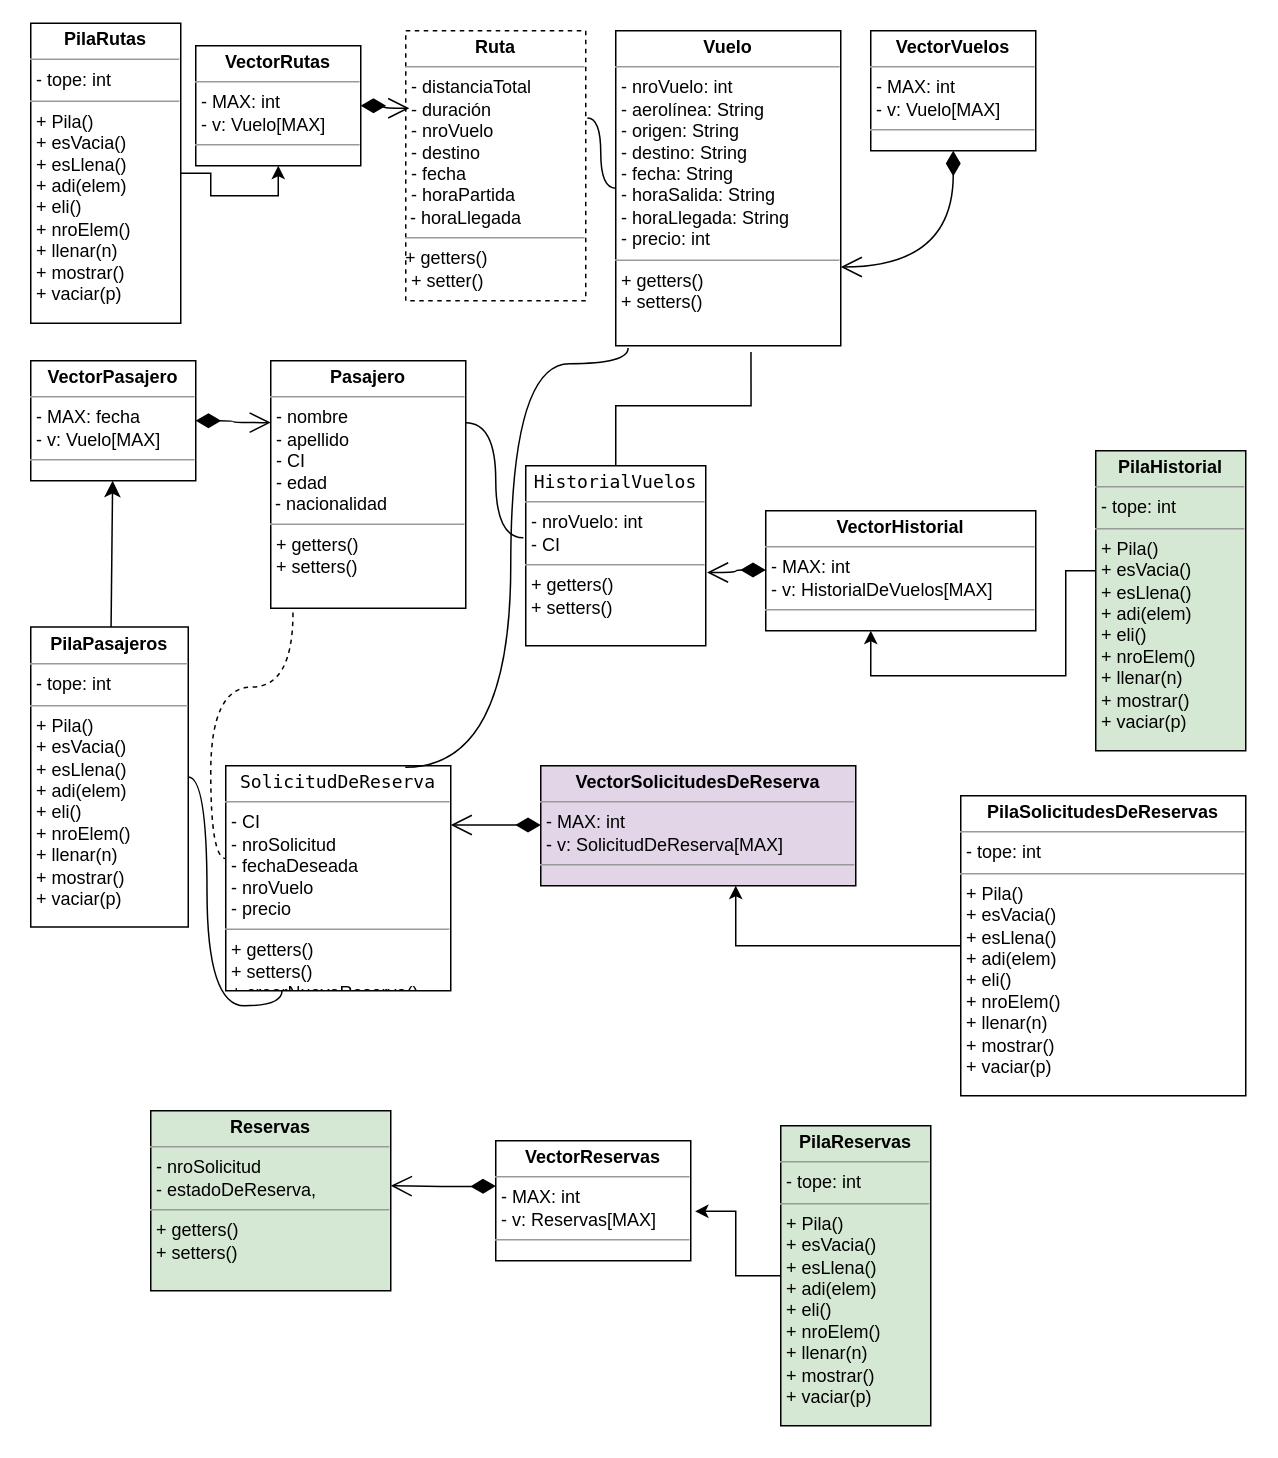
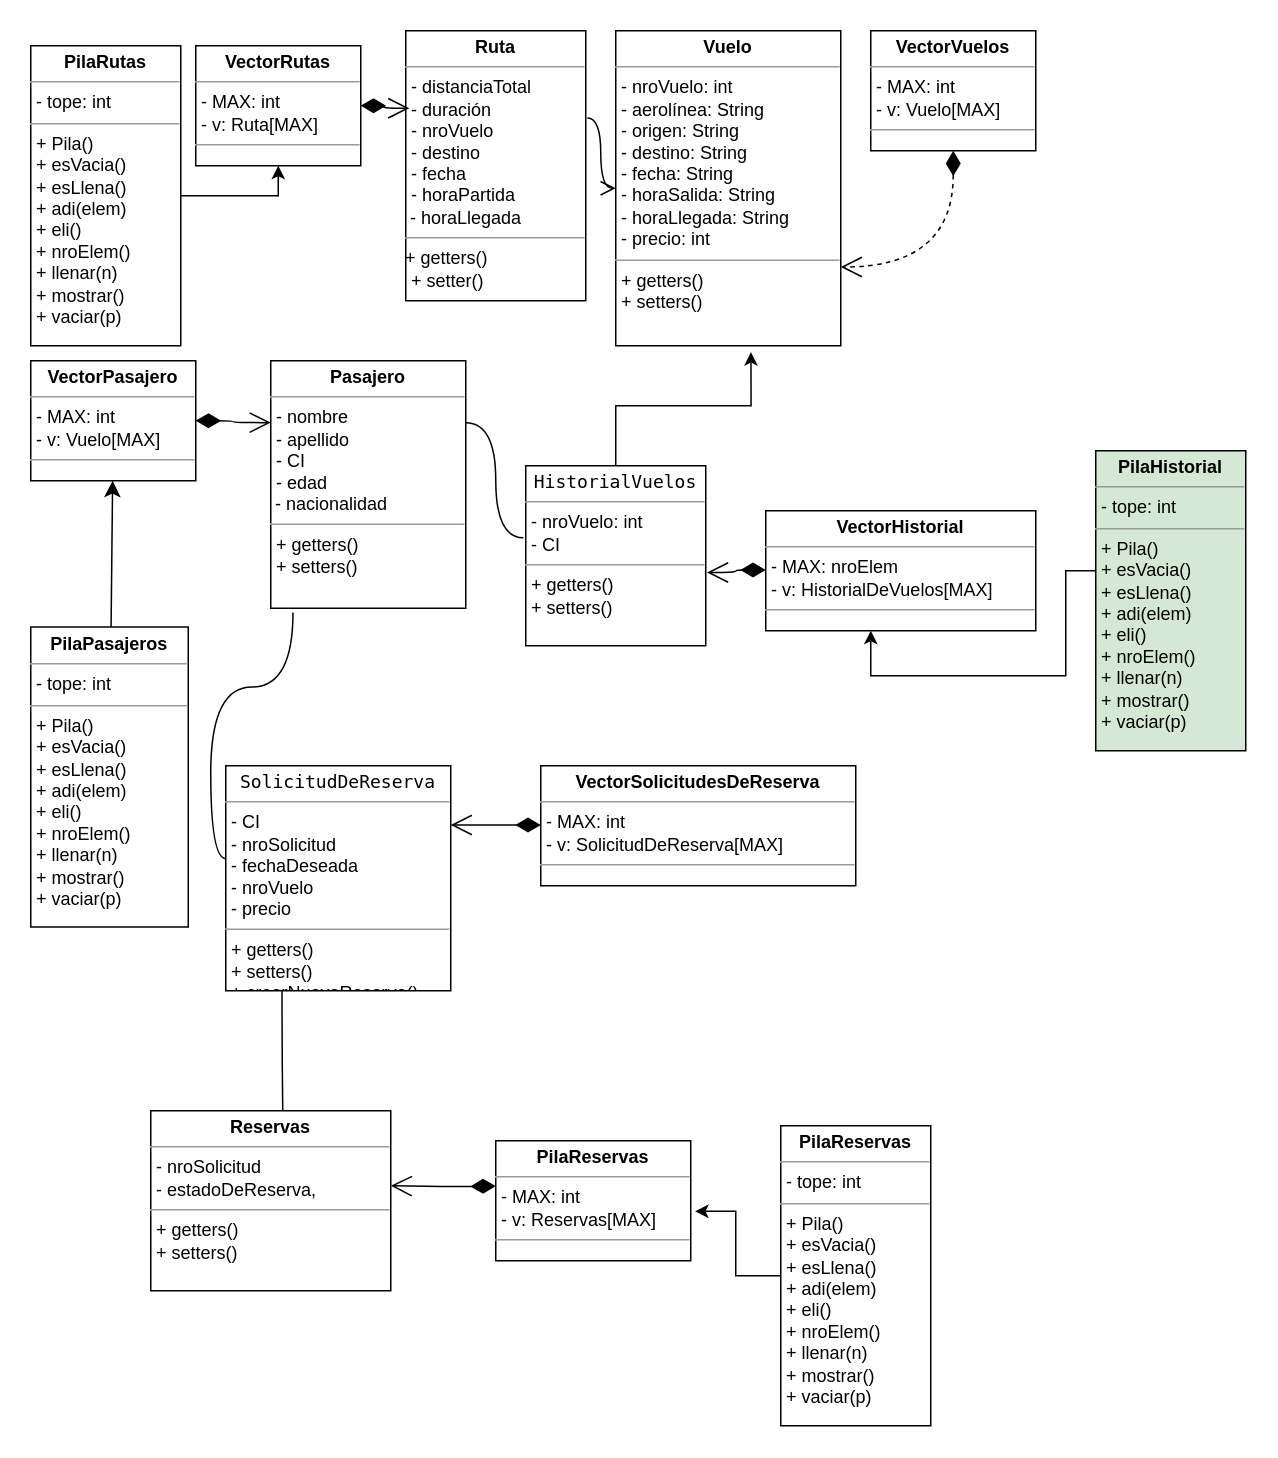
(262, 78) -> (259, 78)
(496, 166) -> (496, 166)
(106, 173) -> (106, 196)
(606, 182) -> (605, 182)
(921, 247) -> (921, 247)
(751, 359) -> (751, 364)
(101, 393) -> (101, 393)
(885, 543) -> (885, 543)
(511, 550) -> none
(217, 719) -> (217, 719)
(698, 826) -> (698, 826)
(208, 917) -> (282, 1051)
(824, 946) -> none
(1103, 946) -> none
(579, 1173) -> (579, 1173)
(271, 1201) -> (271, 1201)
(856, 1276) -> (856, 1276)
